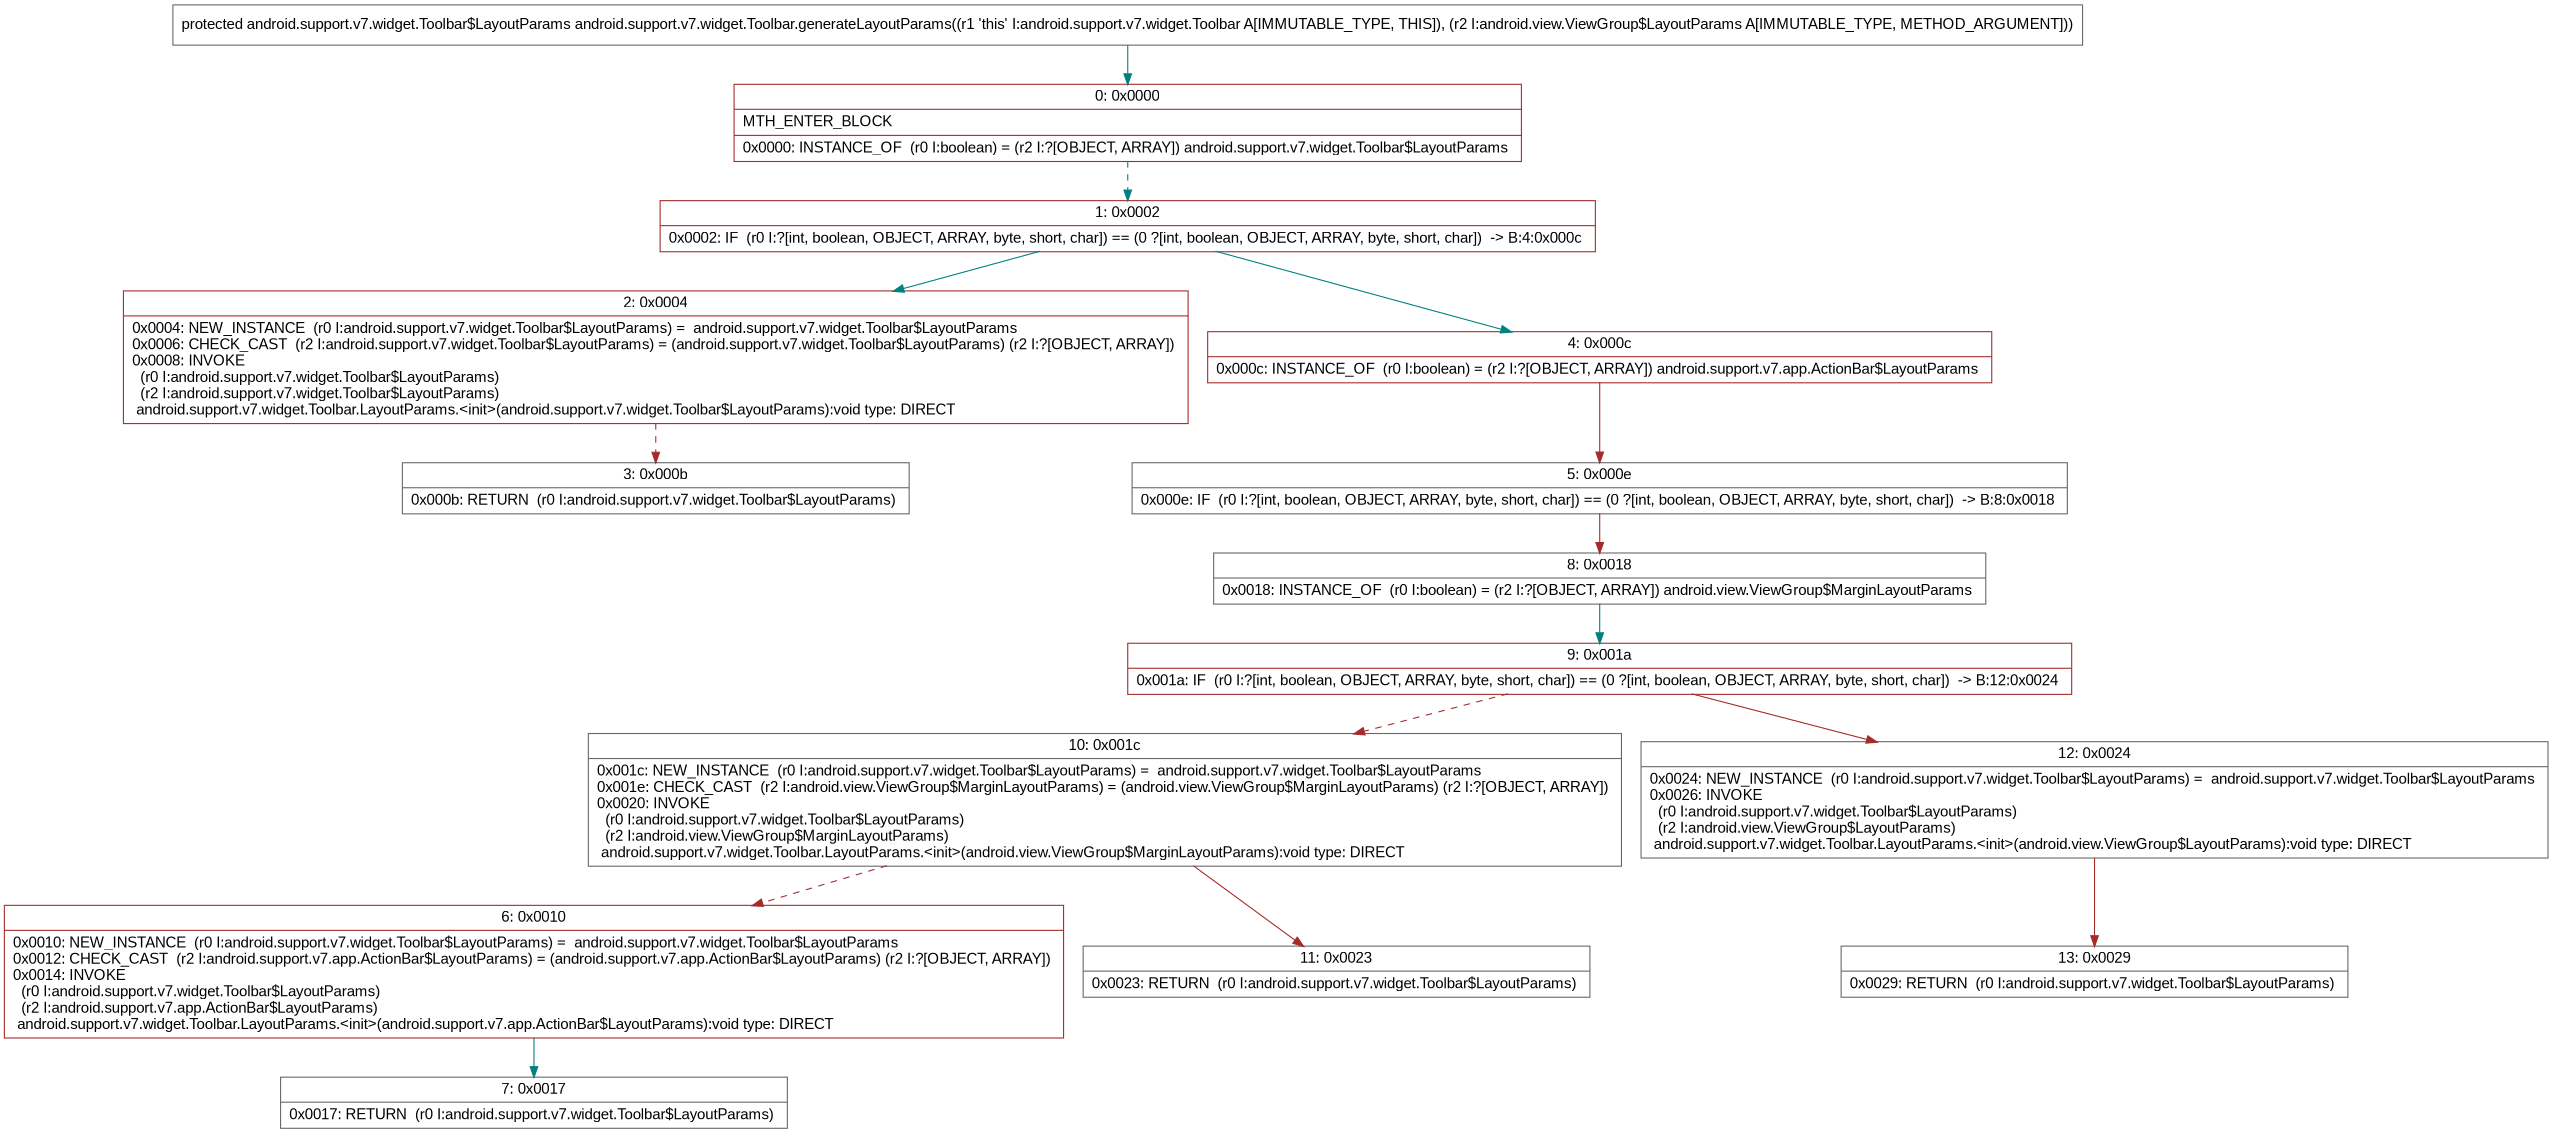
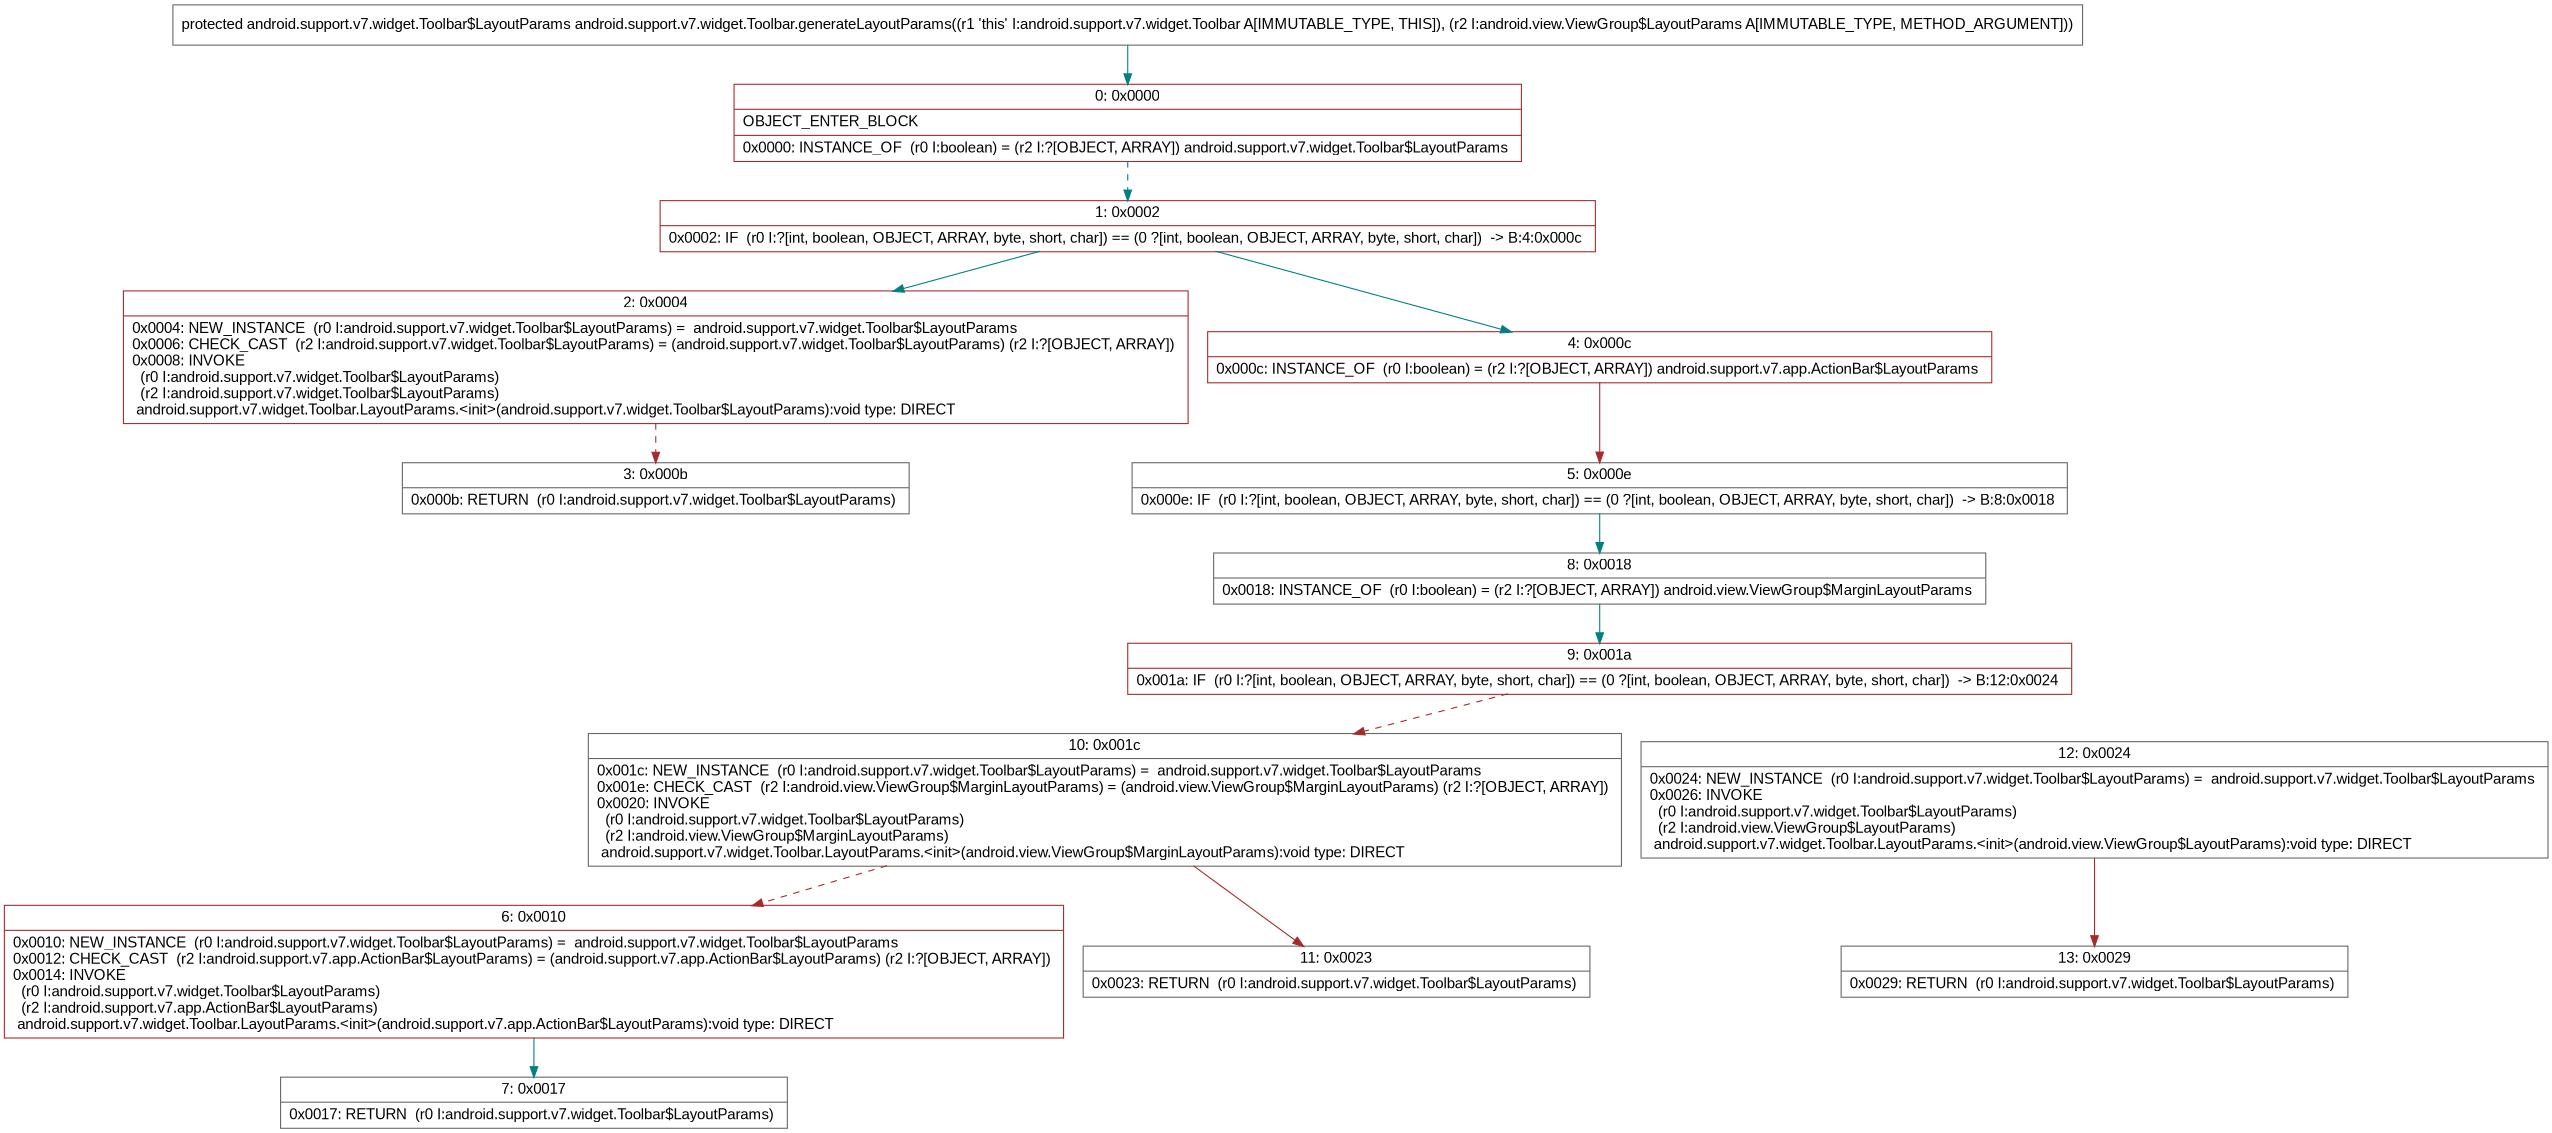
(818, 122) -> (831, 122)
(1600, 528) -> (1600, 528)
(1779, 717) -> none
